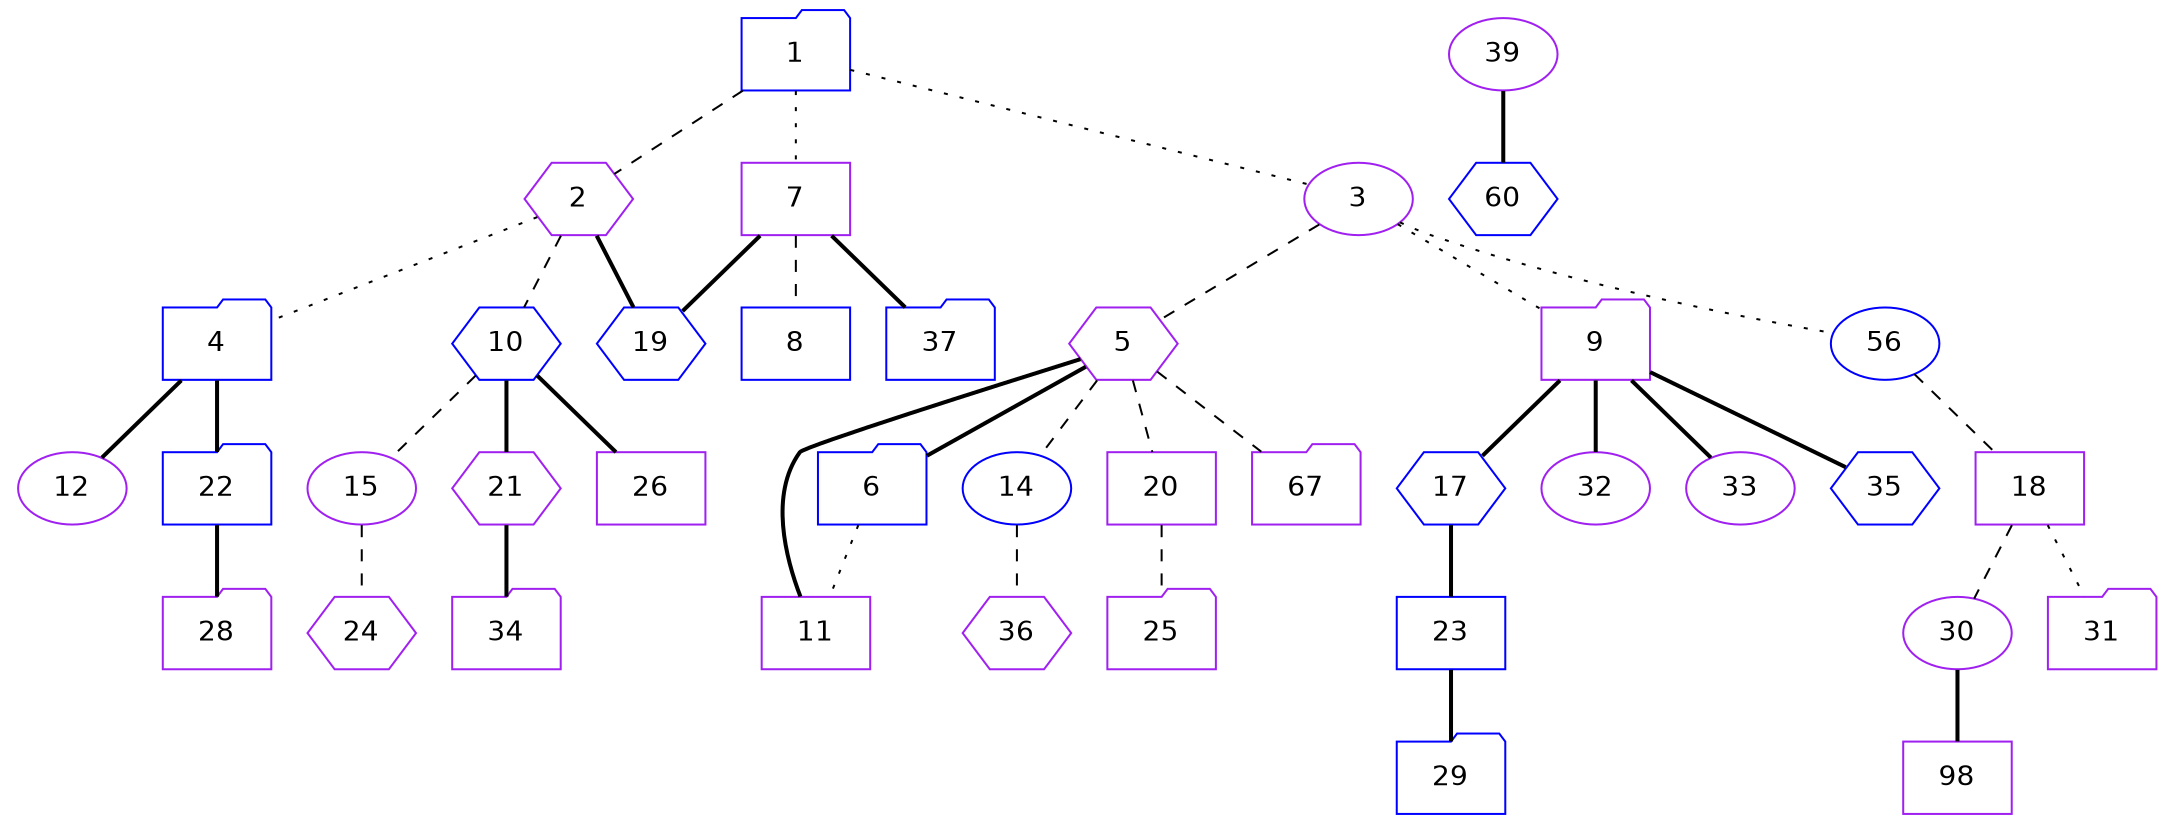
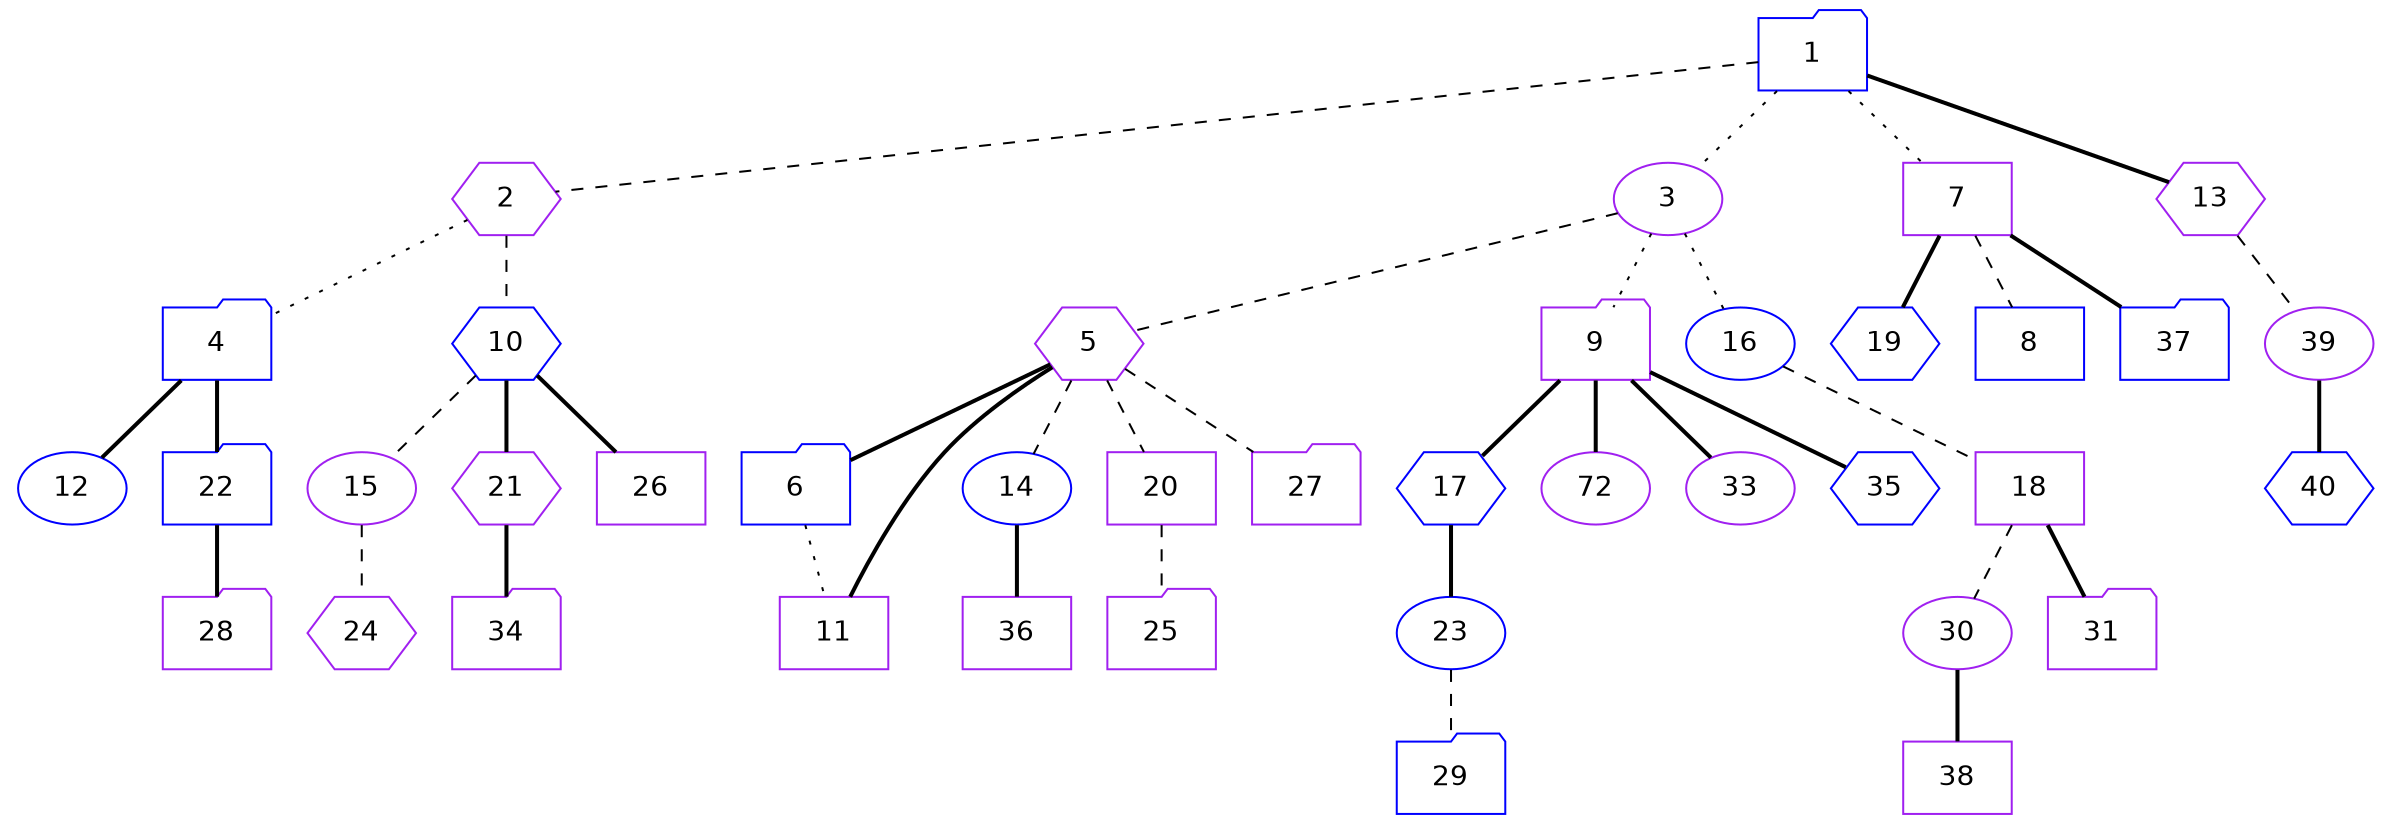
(1503, 199) -> (2319, 488)
none -> (2211, 199)
(615, 272) -> none
(1885, 344) -> (1740, 344)
(72, 488) -> (72, 488)
(1306, 488) -> (1306, 488)
(1596, 488) -> (1596, 488)
(1017, 561) -> (1017, 561)
(2066, 561) -> (2066, 561)
(1017, 633) -> (1017, 633)
(1451, 633) -> (1451, 633)
(1451, 706) -> (1451, 706)
(1957, 778) -> (1957, 778)
